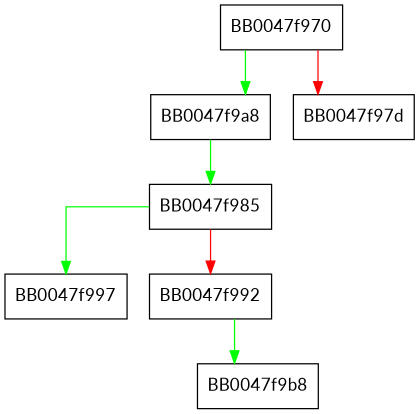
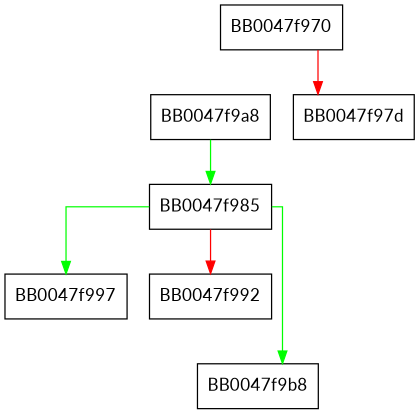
(245, 66) -> none
(235, 335) -> (282, 274)
